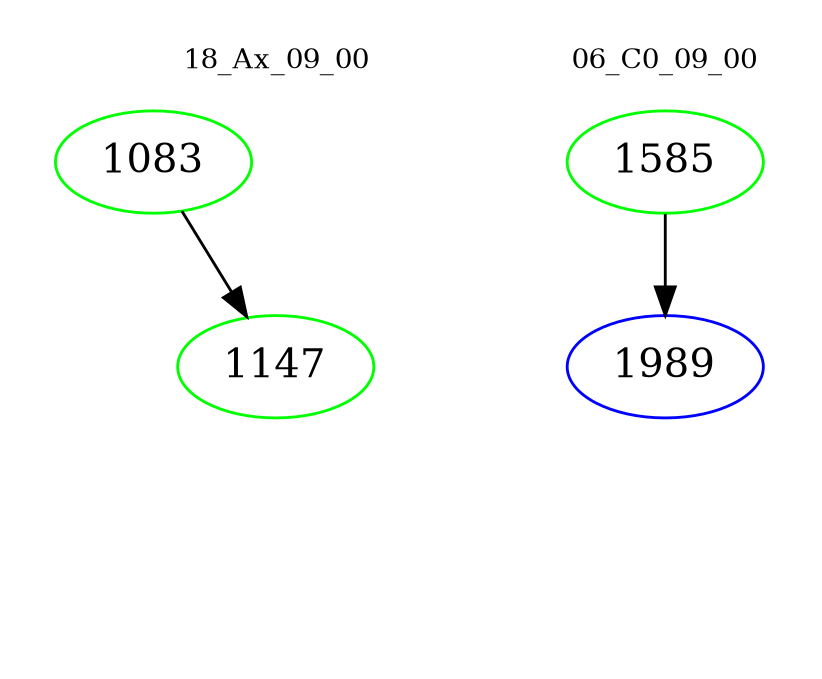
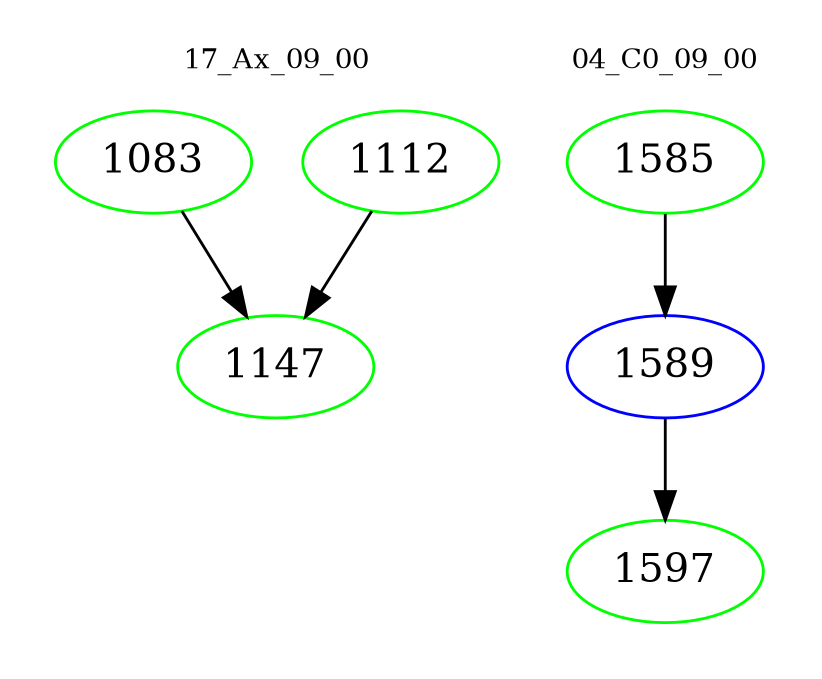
(277, 61) -> (277, 61)
(665, 61) -> (665, 61)
none -> (401, 162)
(665, 367) -> (665, 367)
none -> (665, 571)
